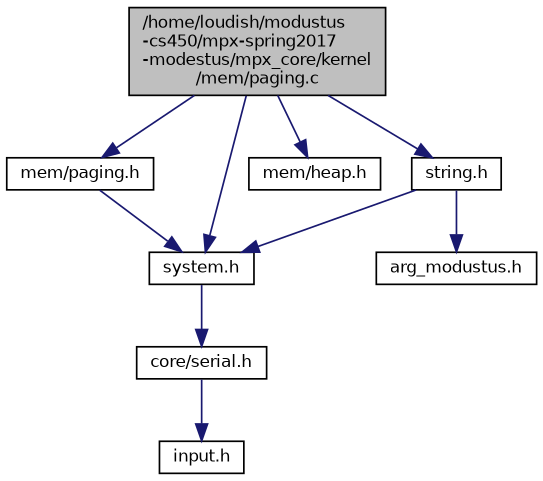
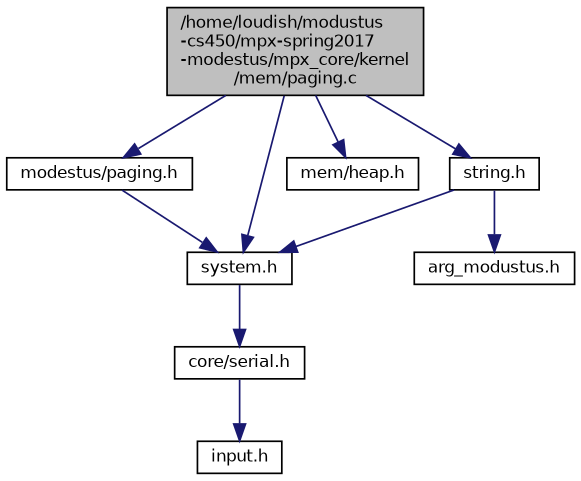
(80, 174) -> (100, 174)
